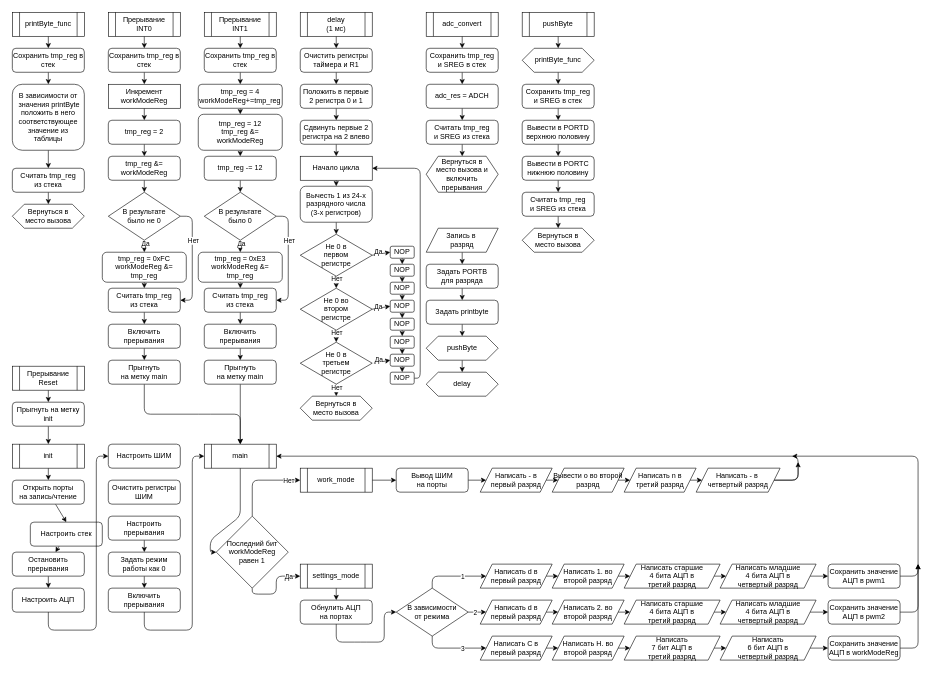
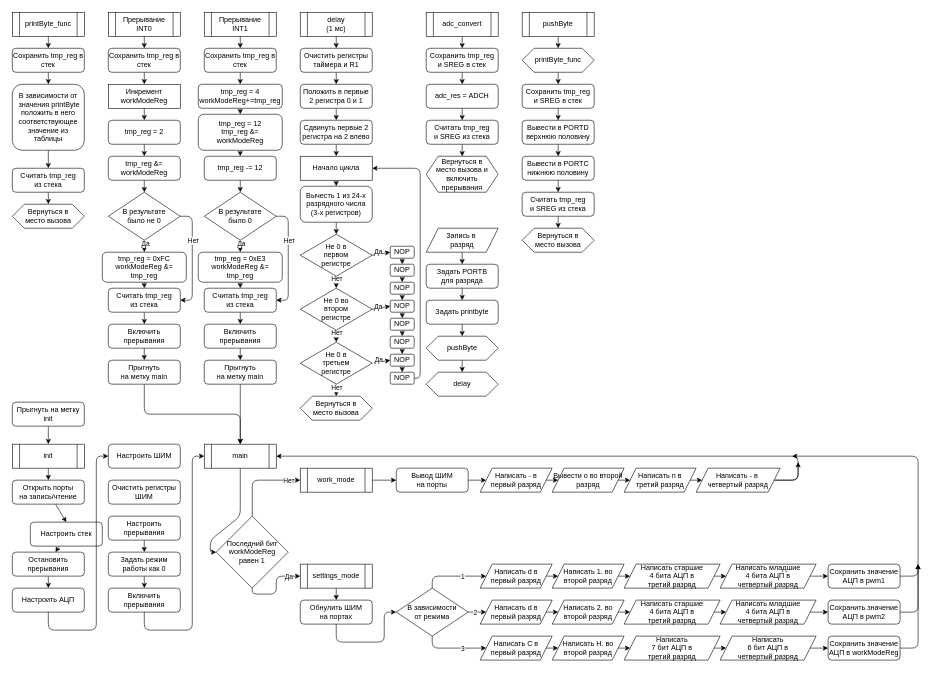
(48, 378) -> none
(48, 395) -> none
(336, 612) -> (336, 612)
